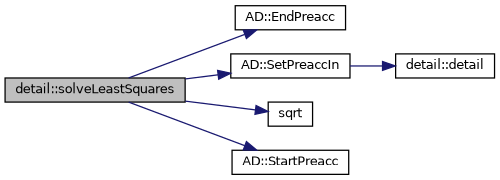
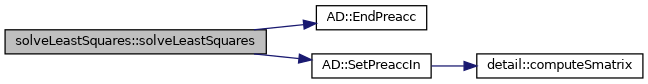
(445, 66) -> (560, 66)
(95, 90) -> (136, 42)
(290, 114) -> none
(290, 162) -> none
